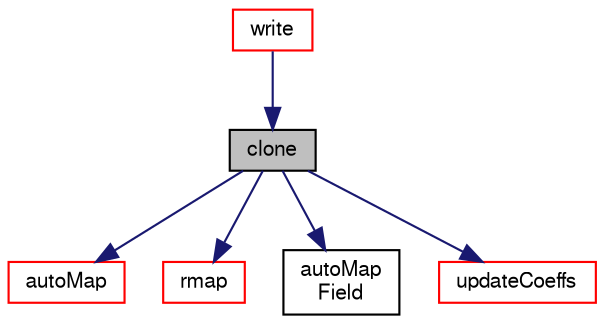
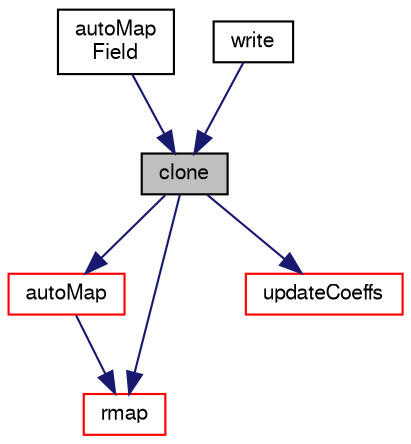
(273, 30) -> (253, 42)
(299, 201) -> (148, 104)
none -> (91, 345)
